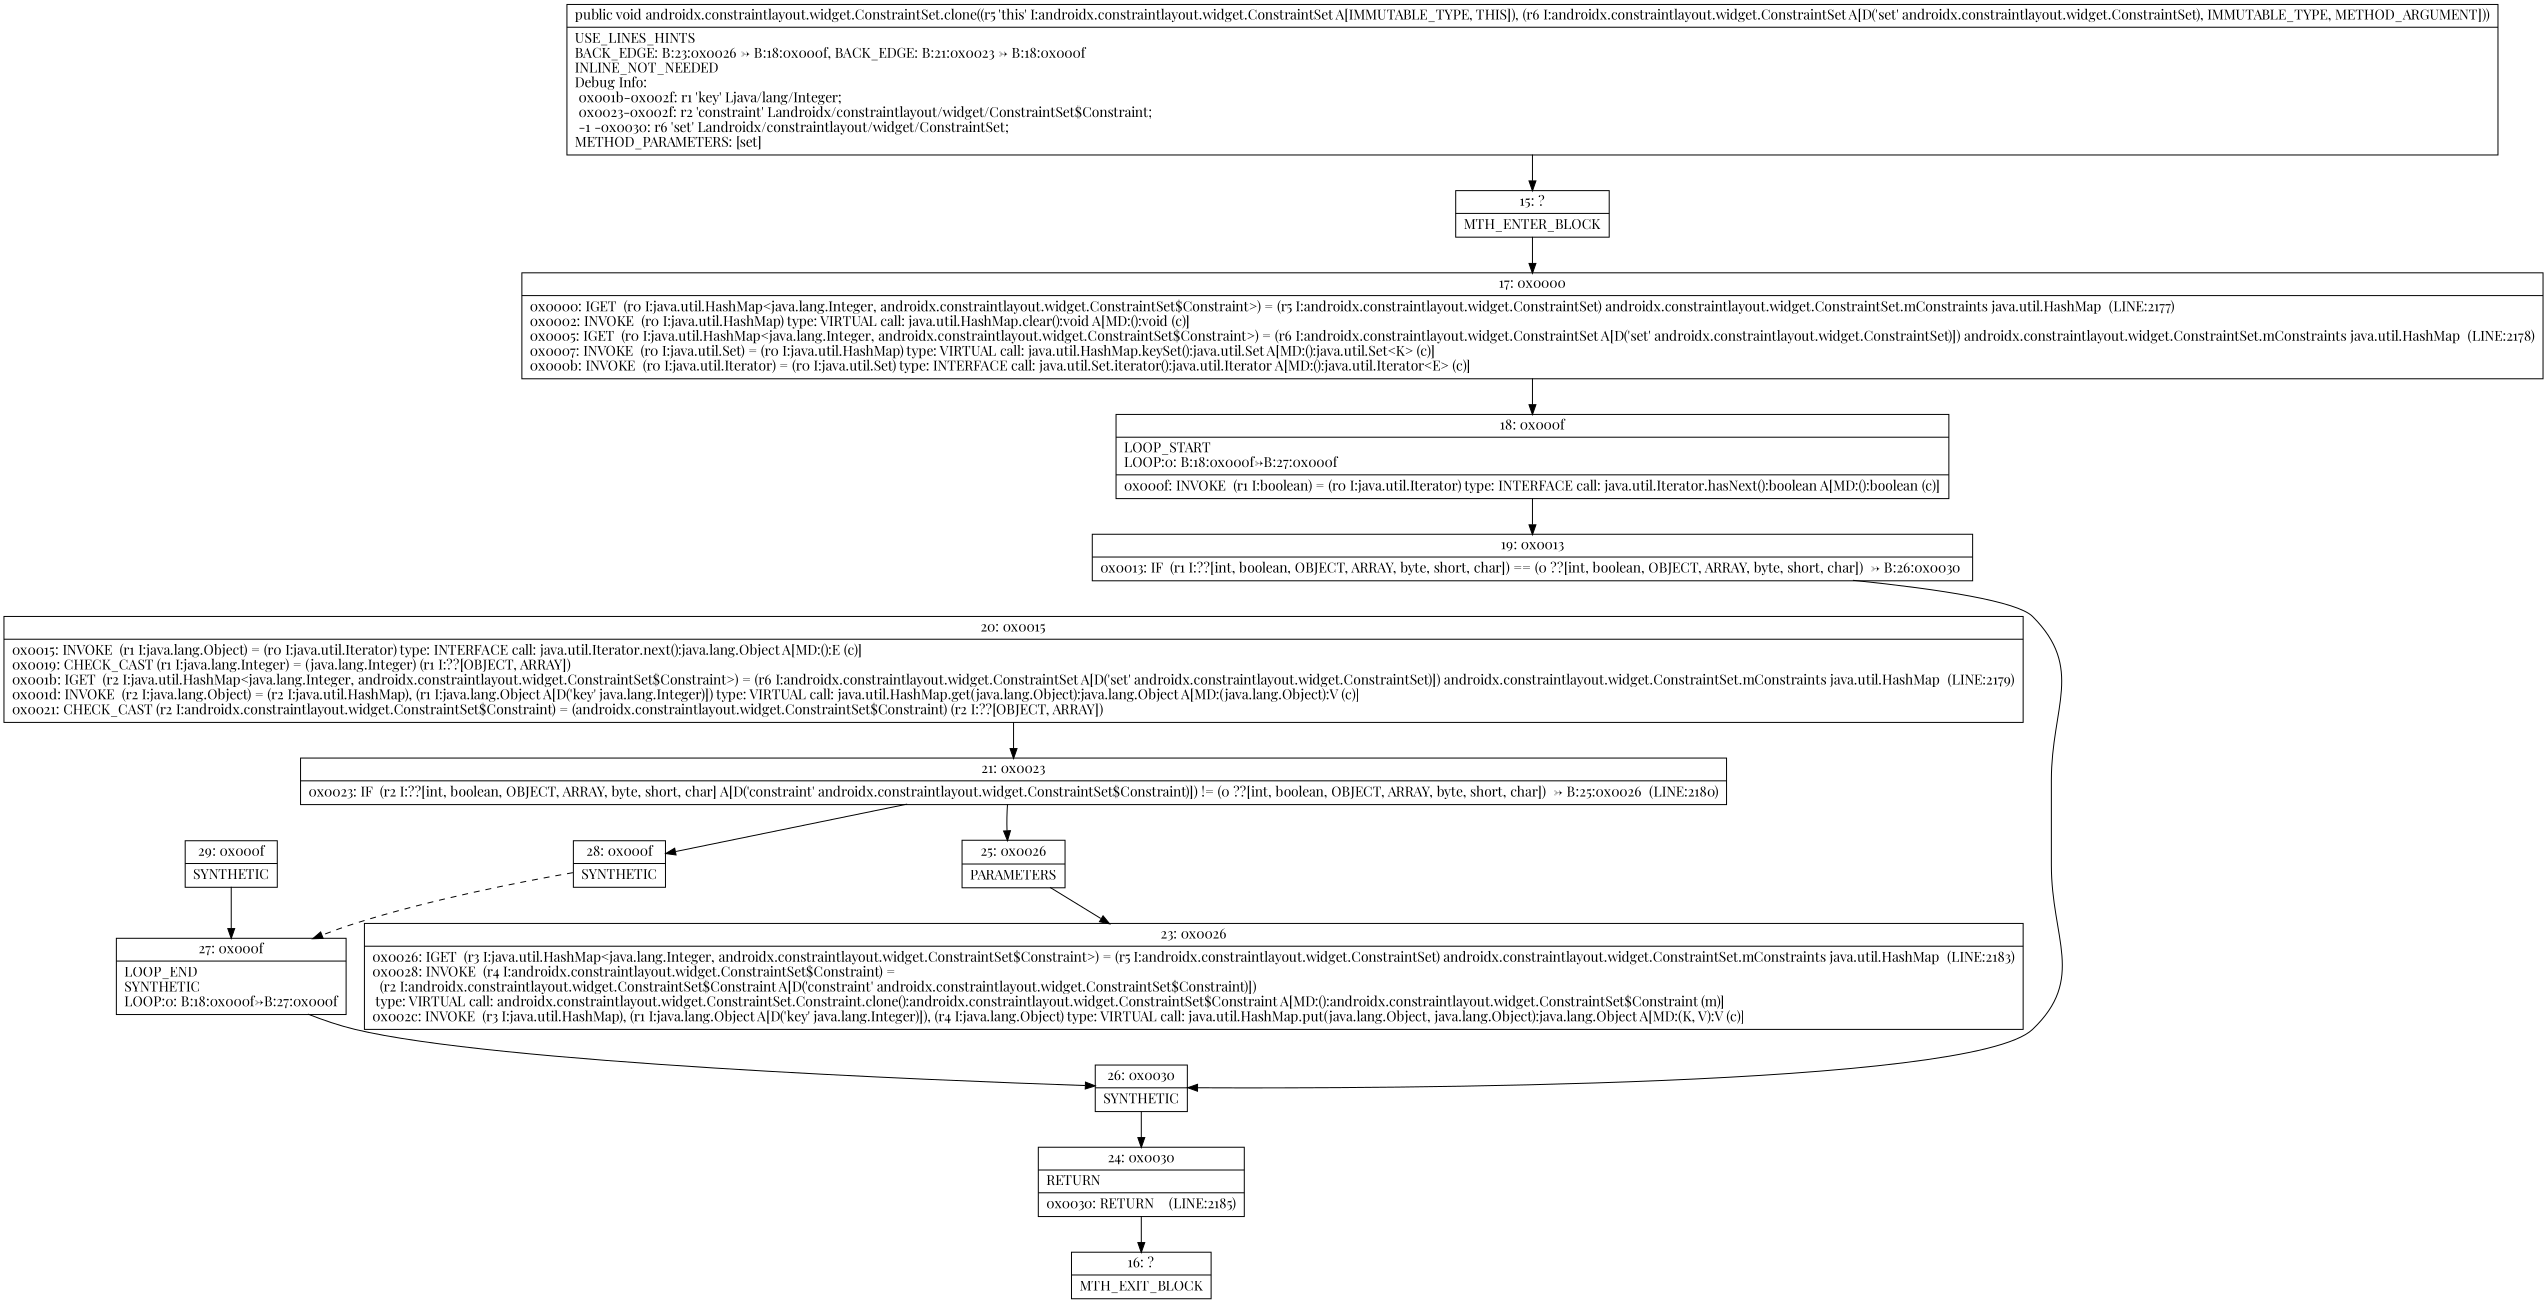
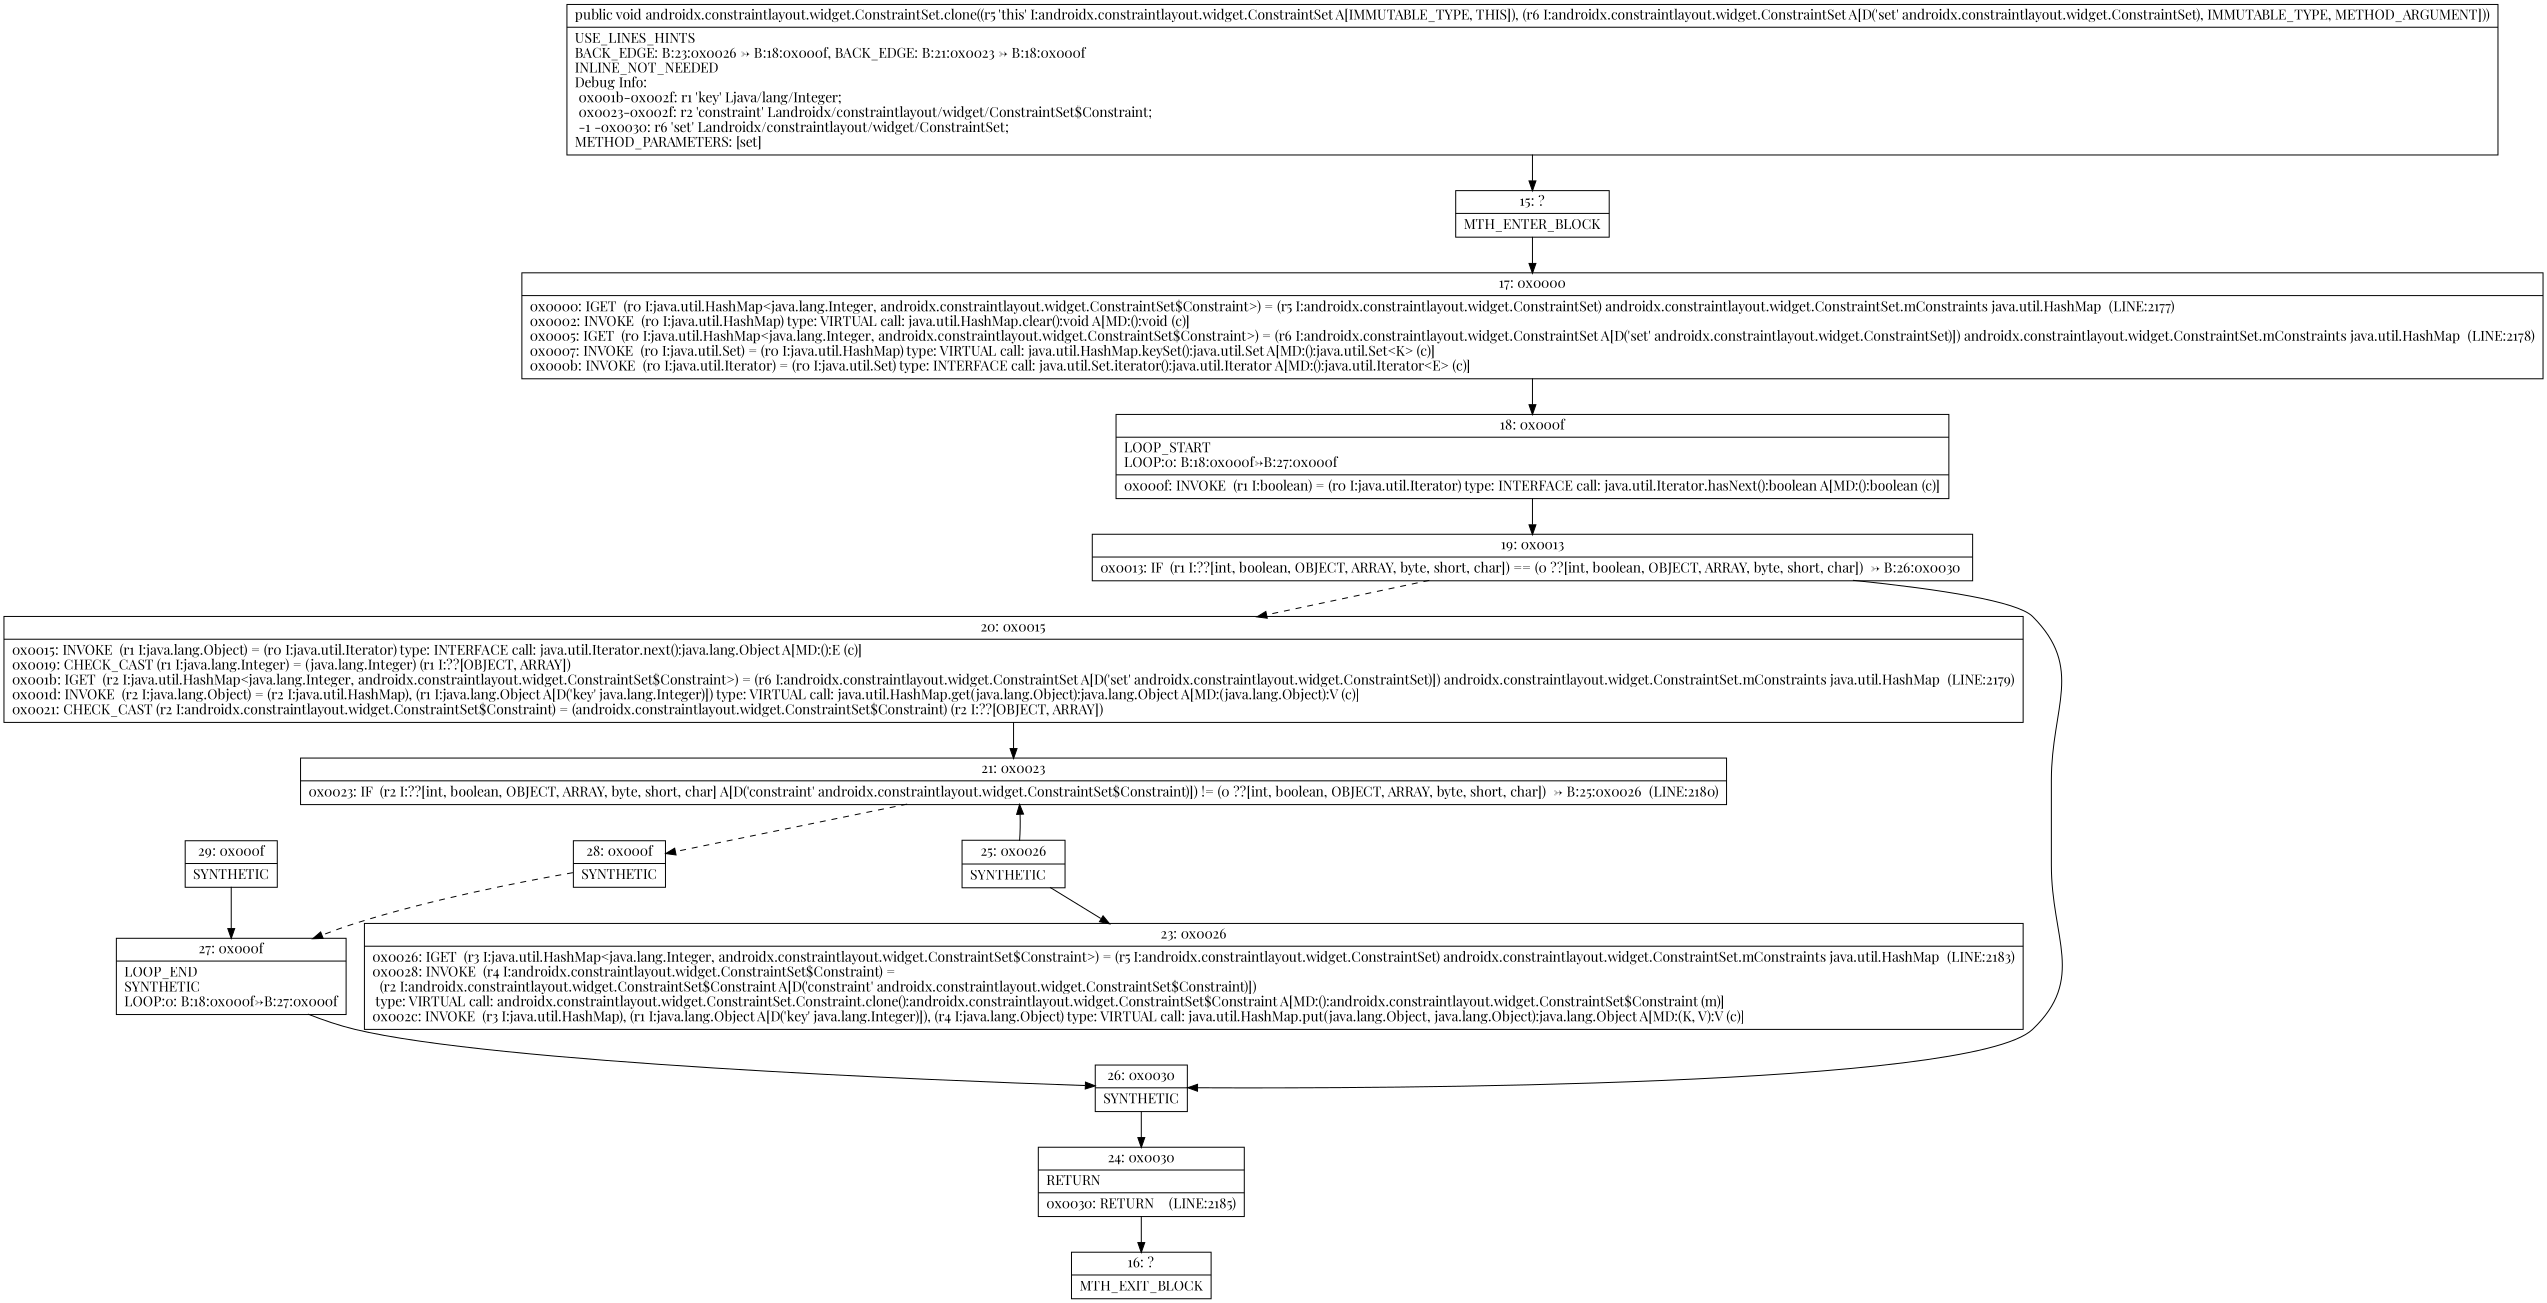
none -> (1348, 598)
(1007, 818) -> (1020, 828)
(791, 828) -> (791, 828)
(1014, 875) -> (1008, 875)
